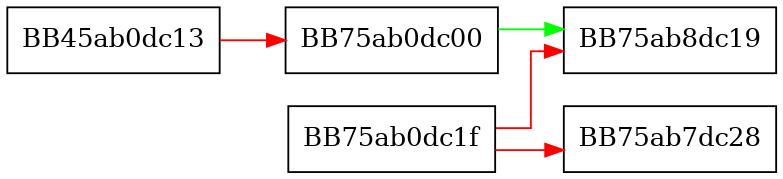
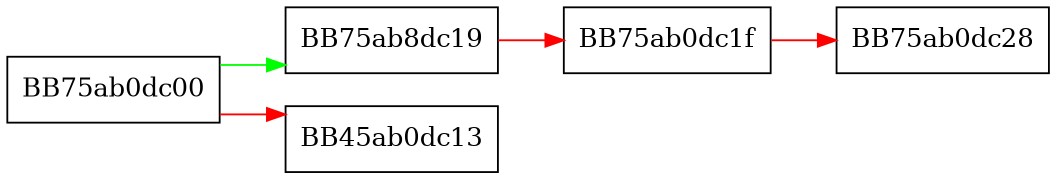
(244, 40) -> (244, 114)
(531, 100) -> (522, 40)
(670, 139) -> (943, 40)
